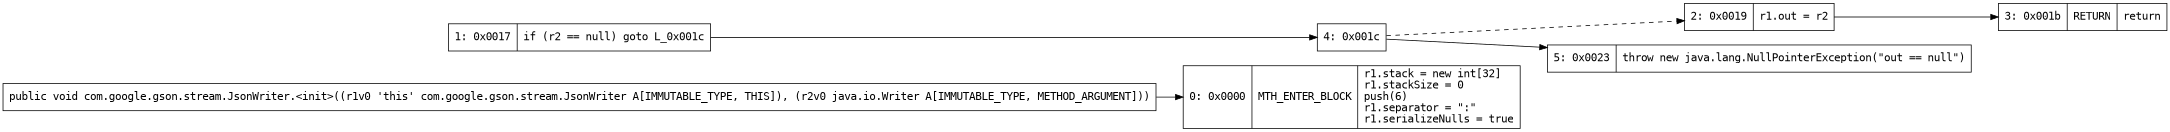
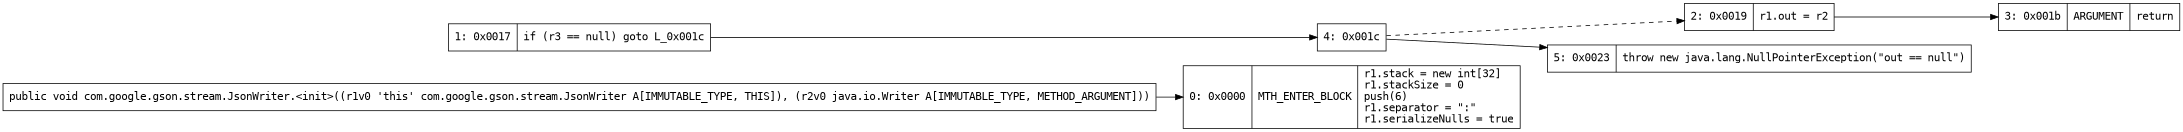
(2092, 17) -> (2099, 17)
(614, 37) -> (614, 37)
